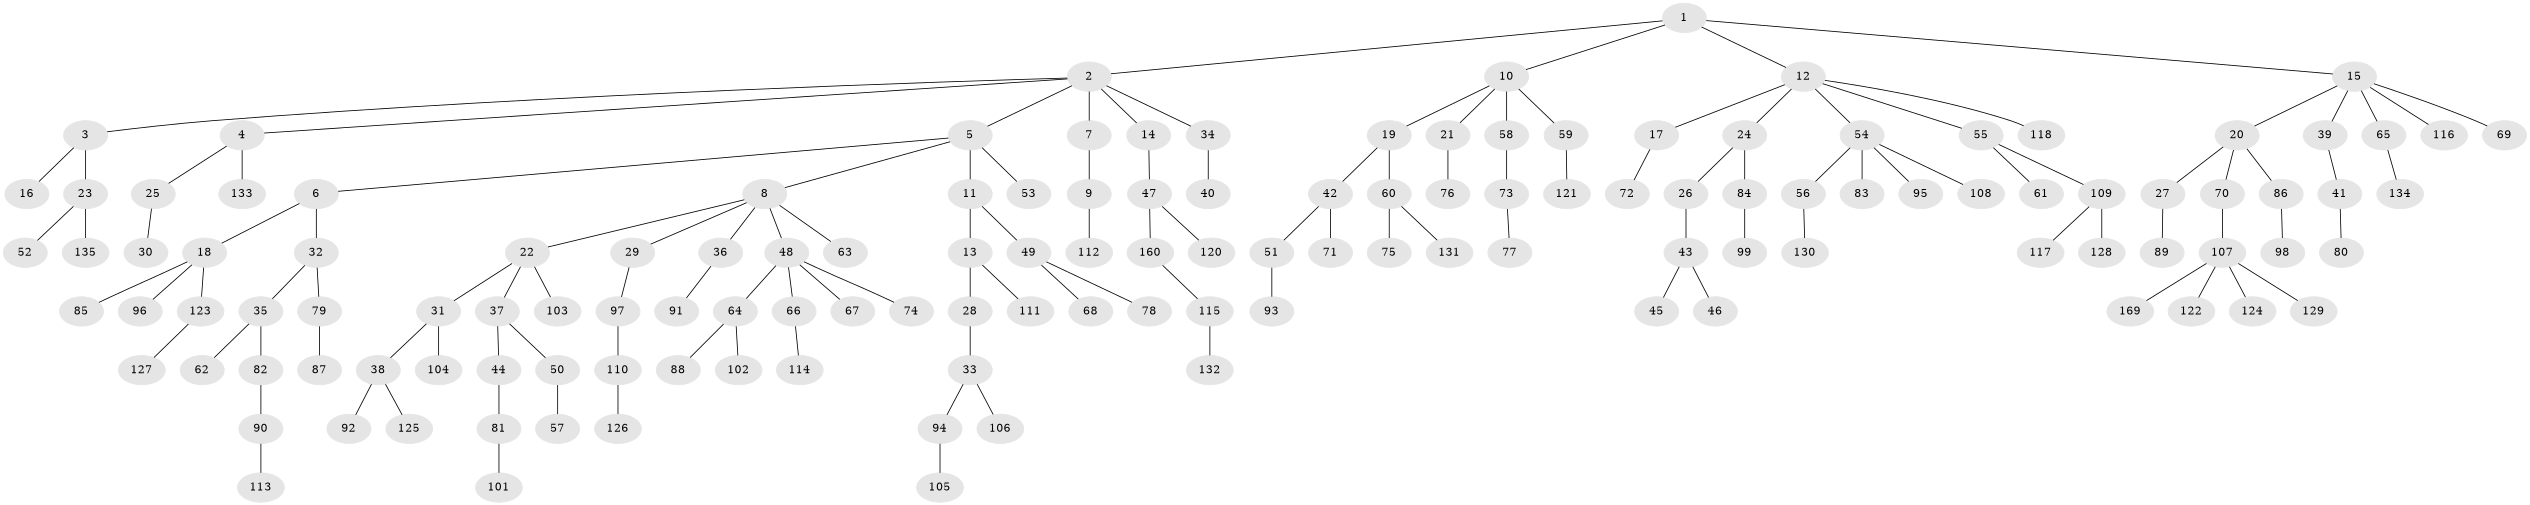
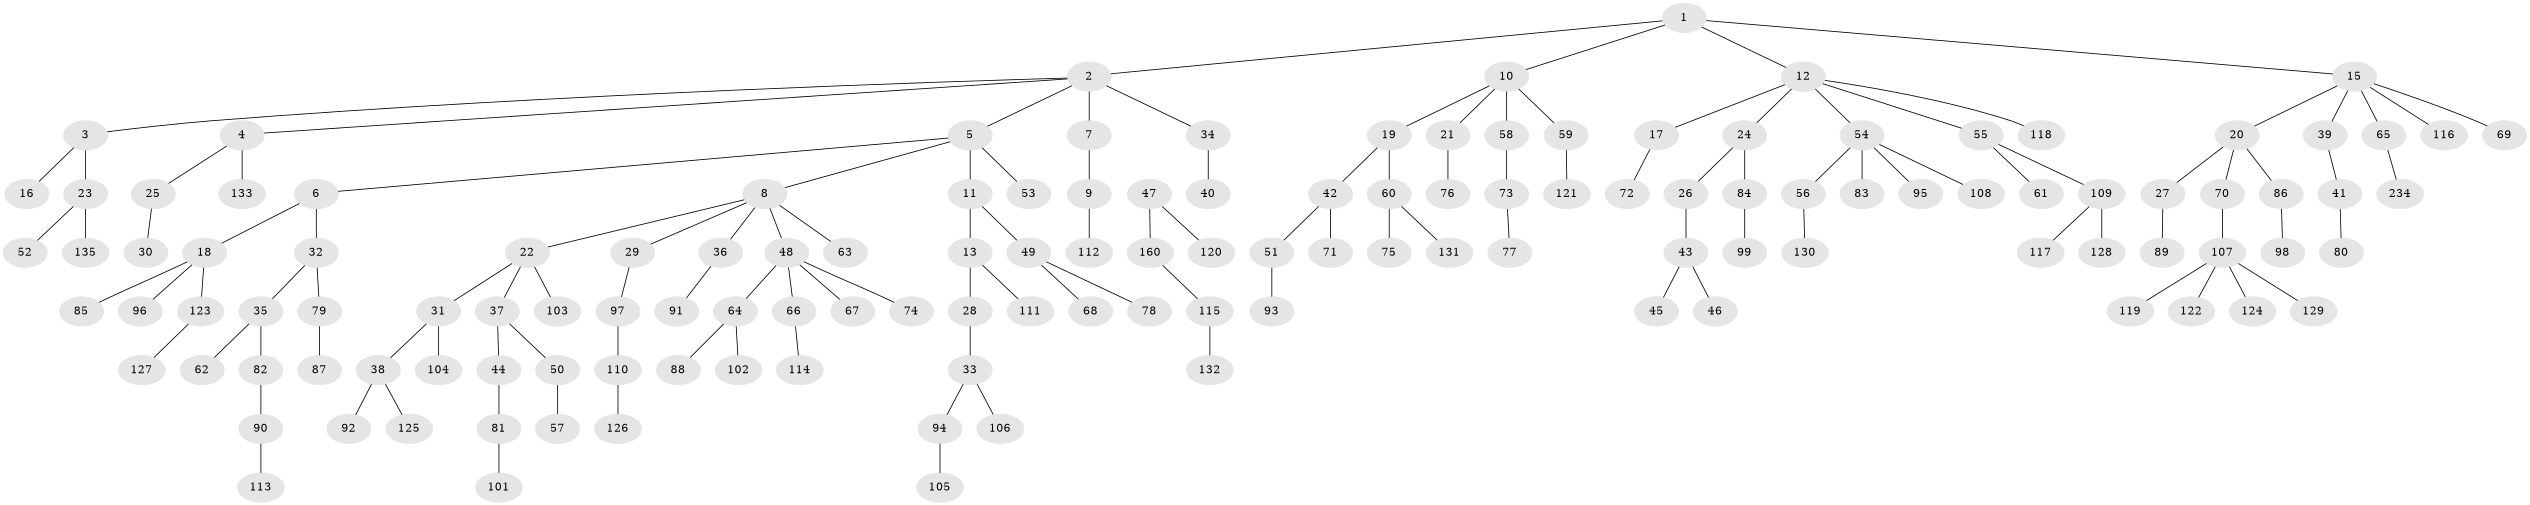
(1149, 135) -> none
(2400, 194) -> (2400, 194)
(2130, 311) -> (2130, 311)
